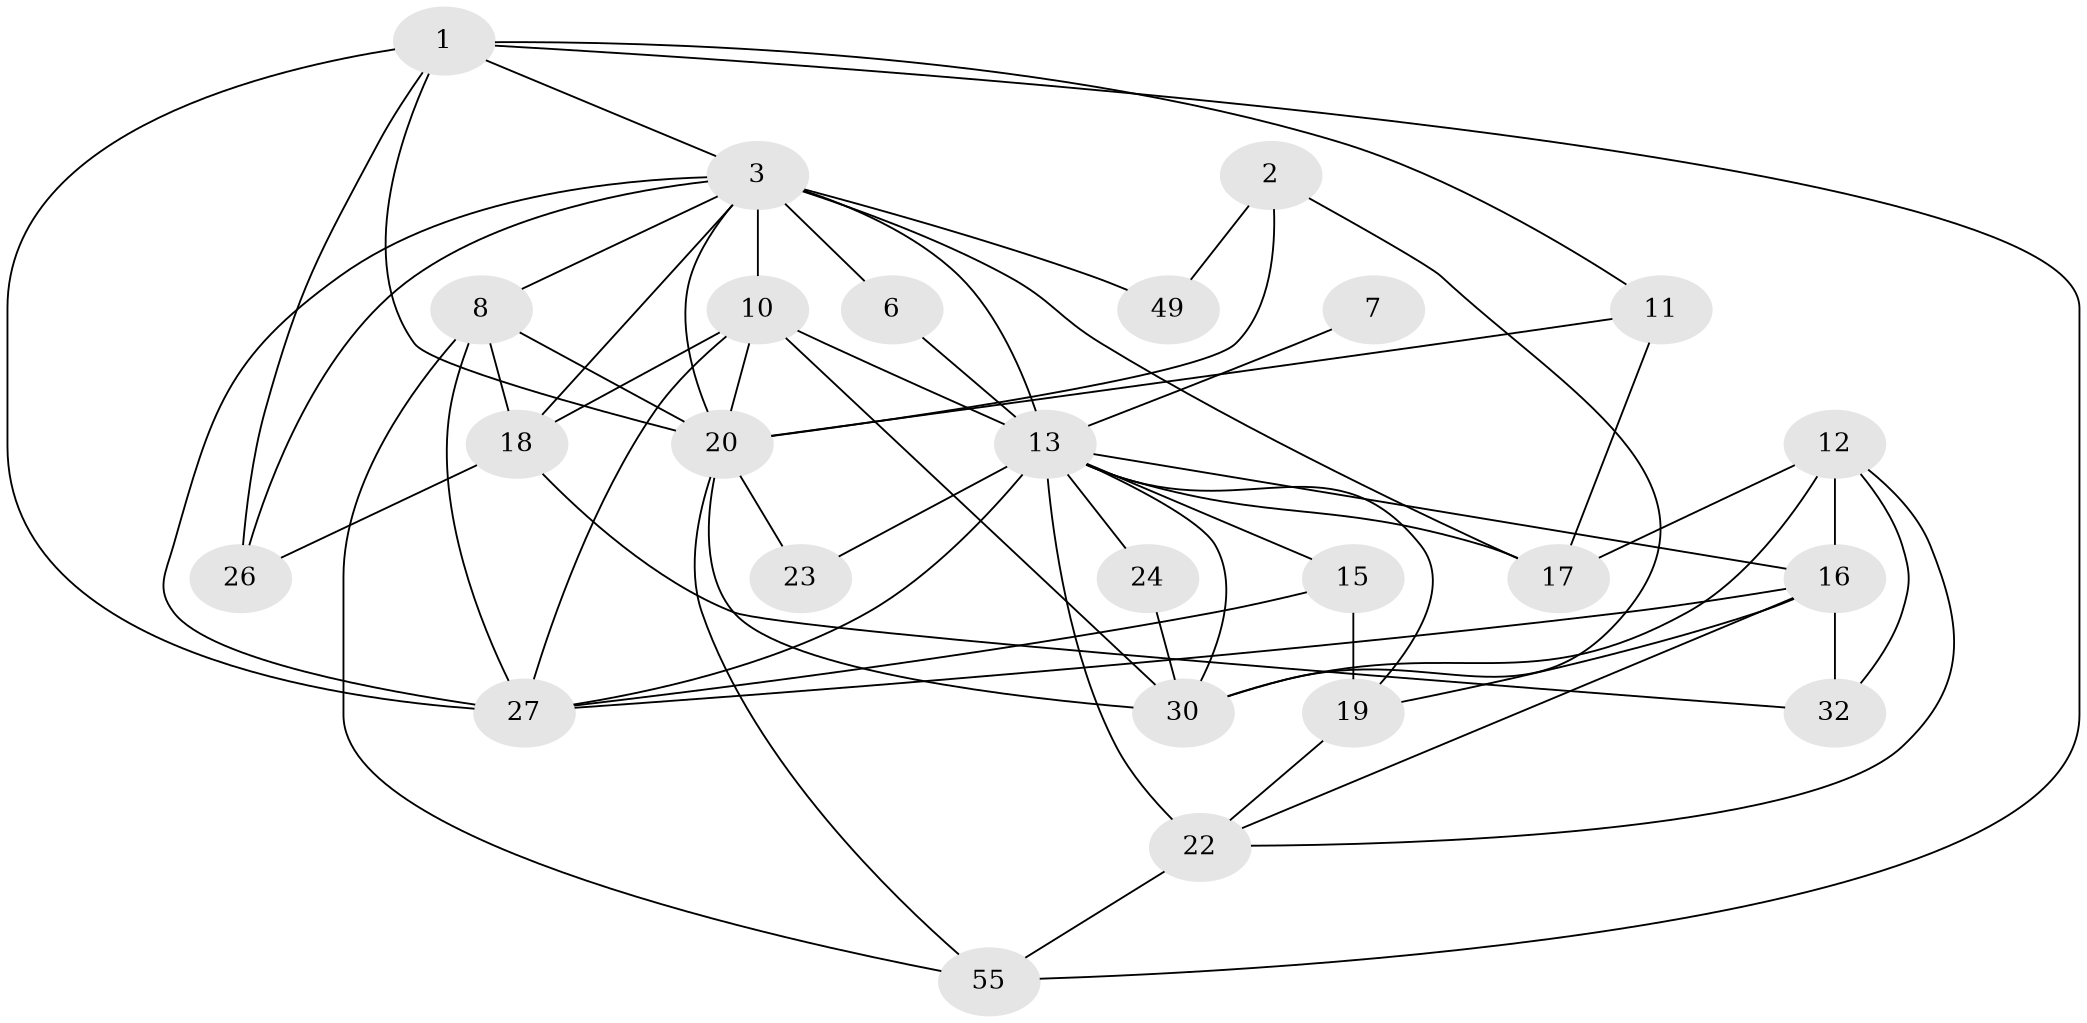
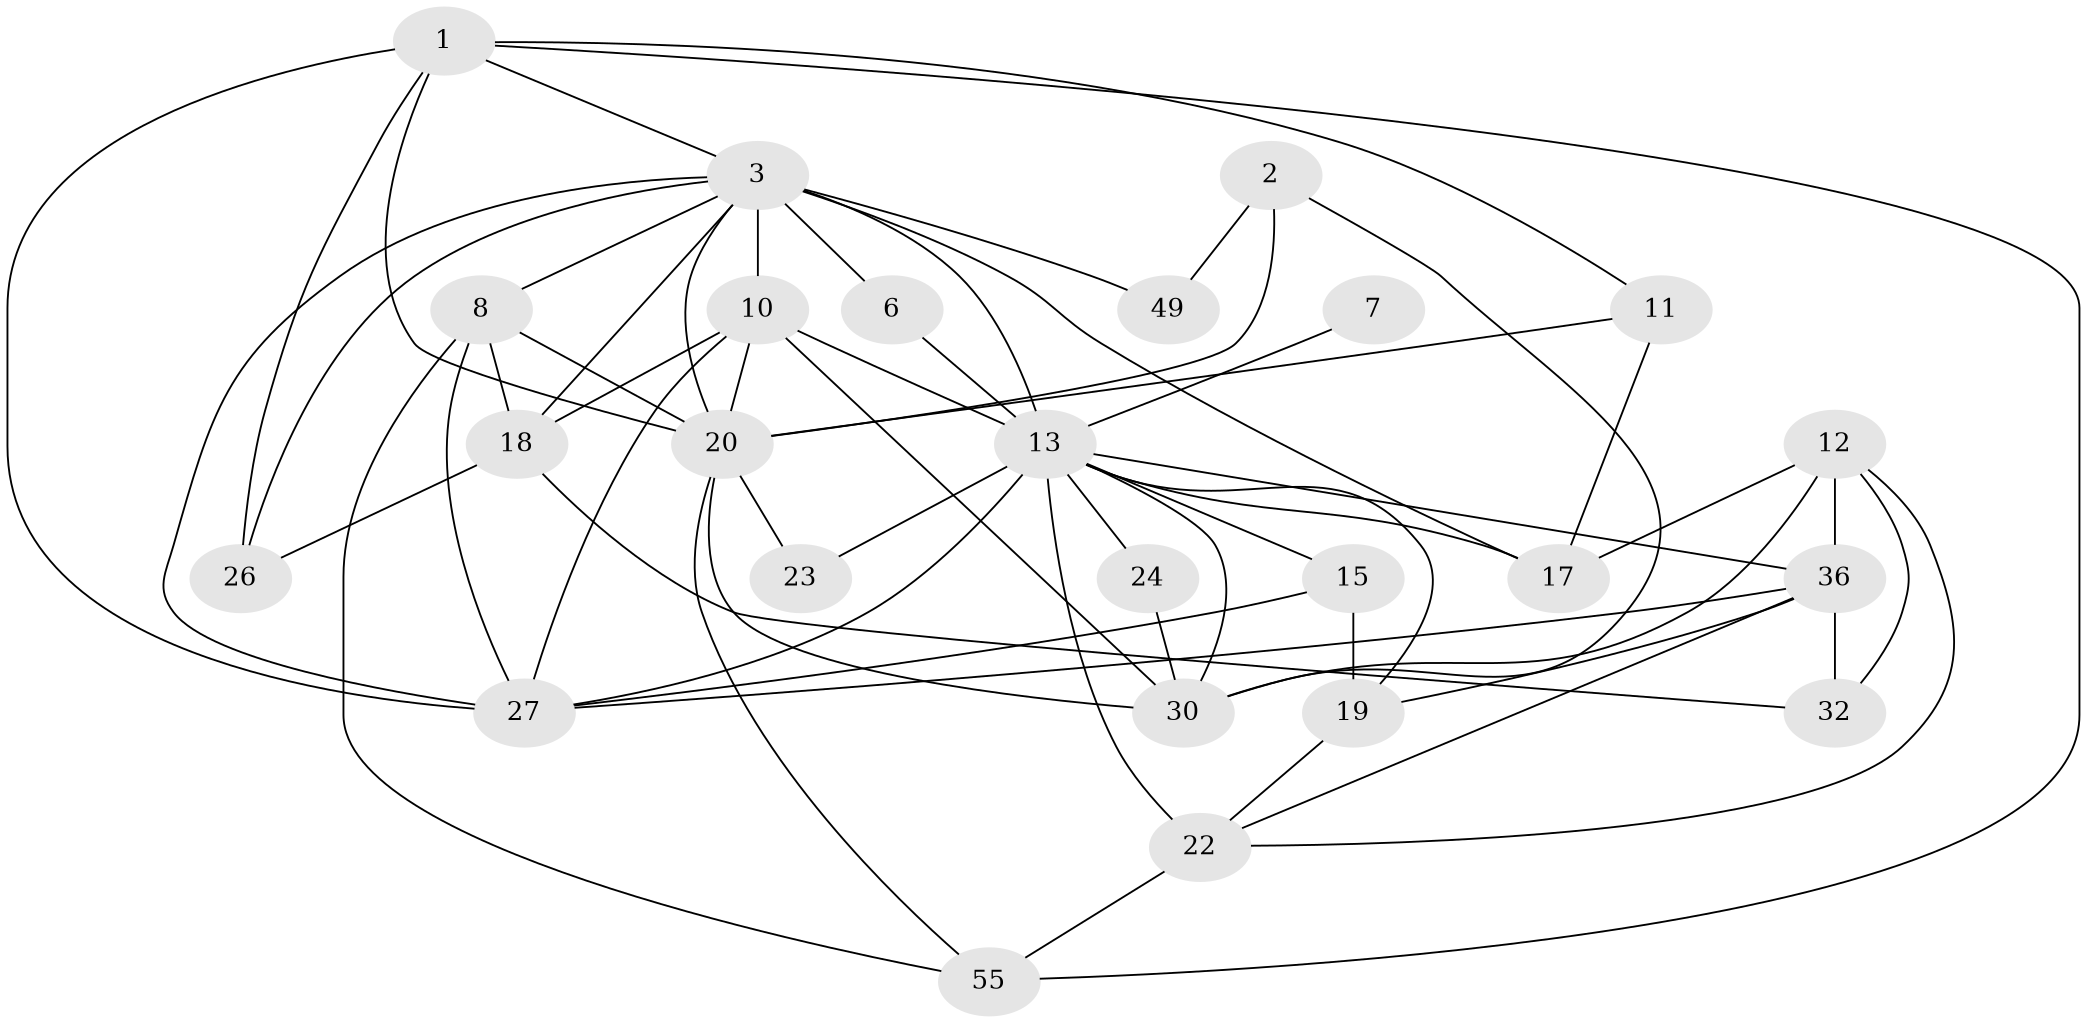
(1835, 579) -> (1835, 579)
